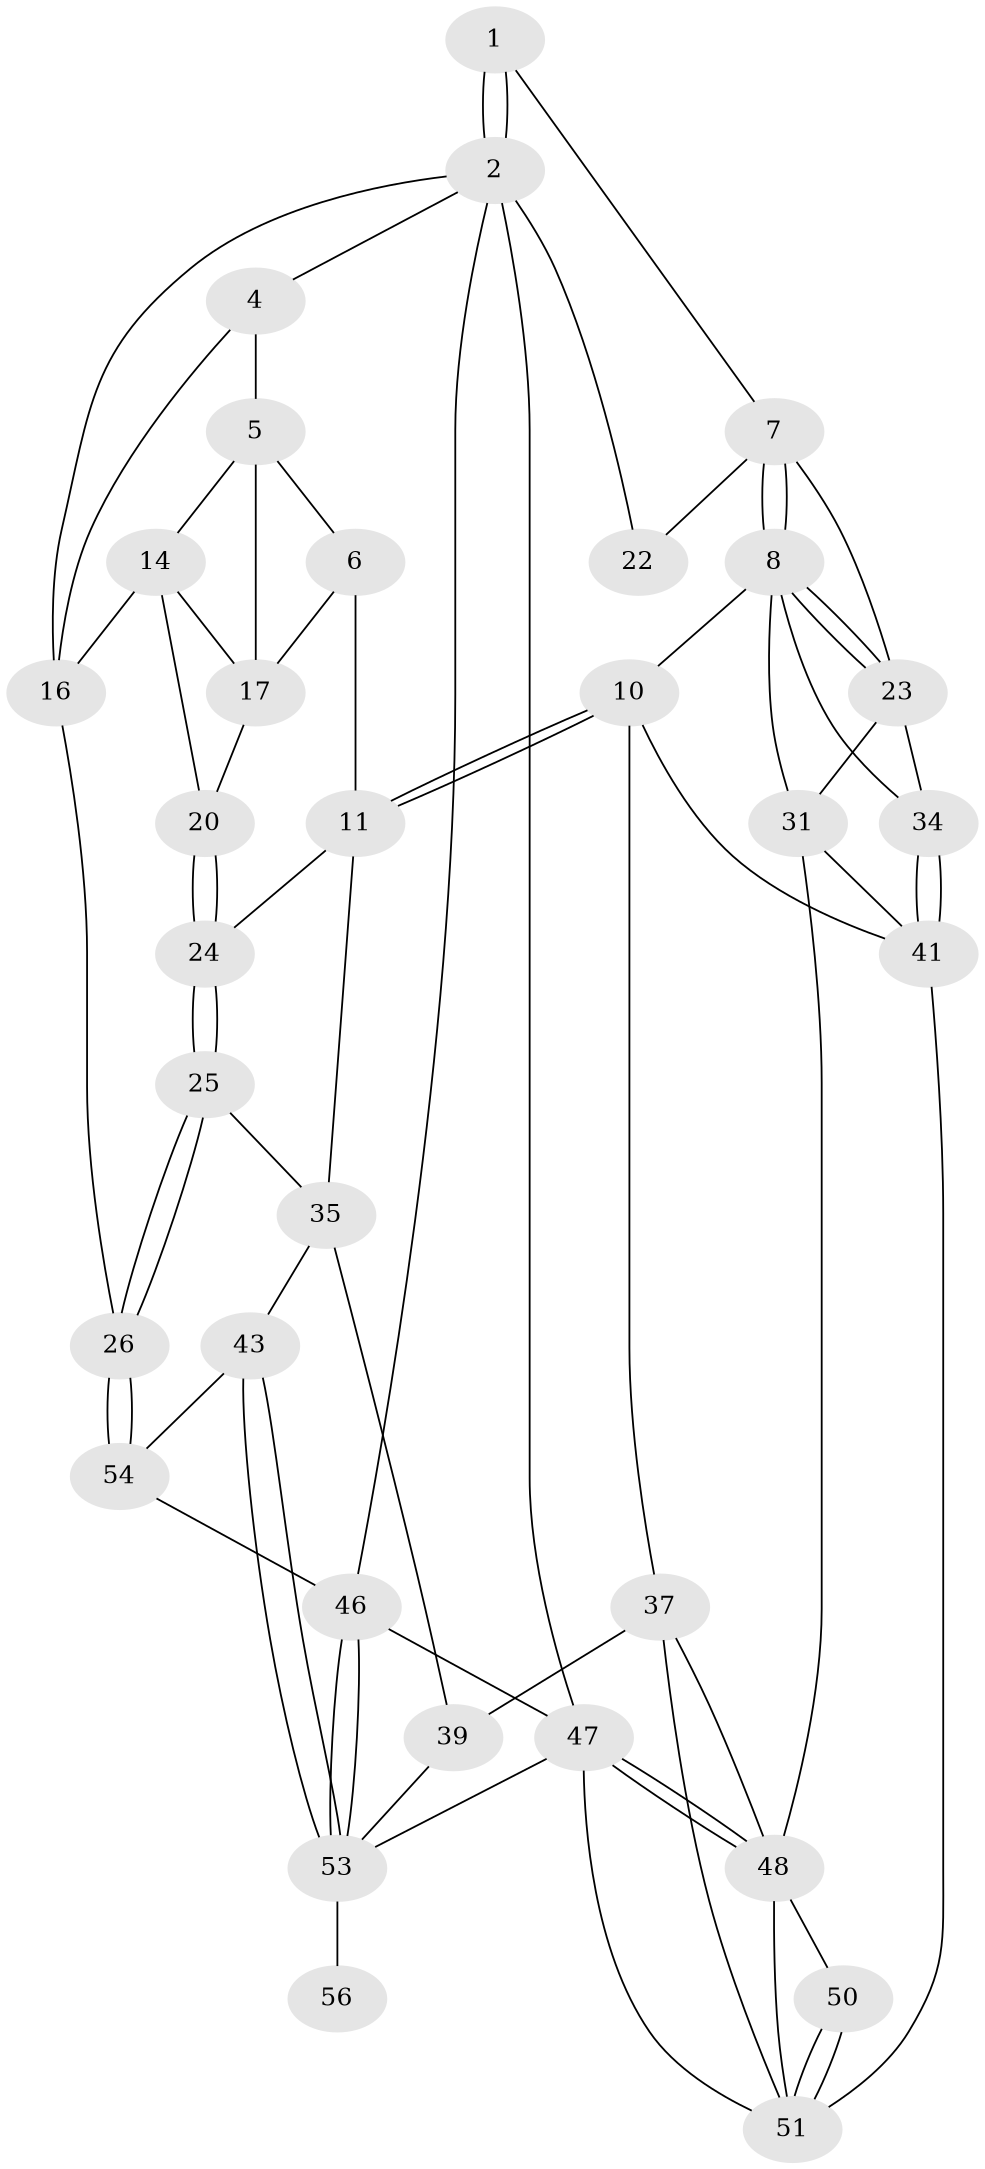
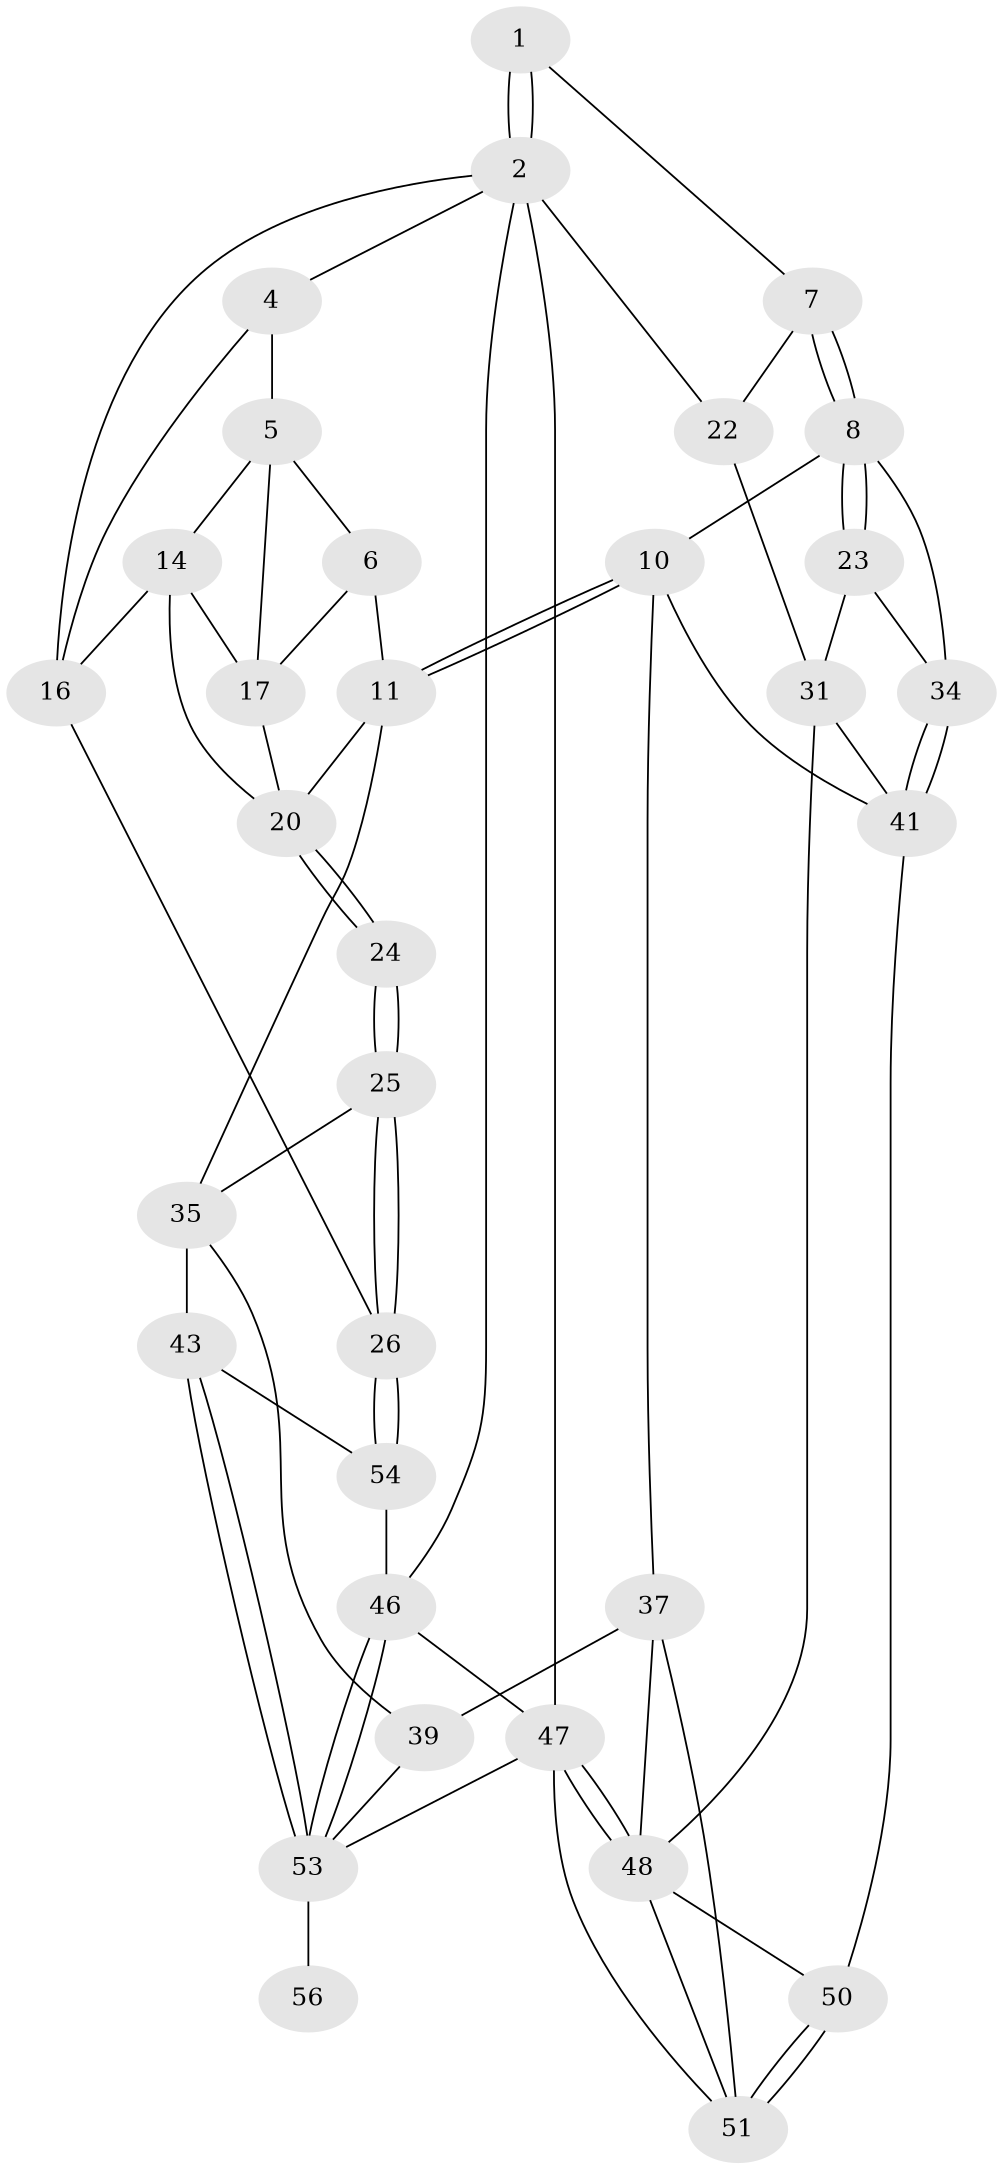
(852, 557) -> none
(770, 694) -> (770, 562)
(280, 889) -> (336, 758)
(943, 1568) -> (891, 1414)
